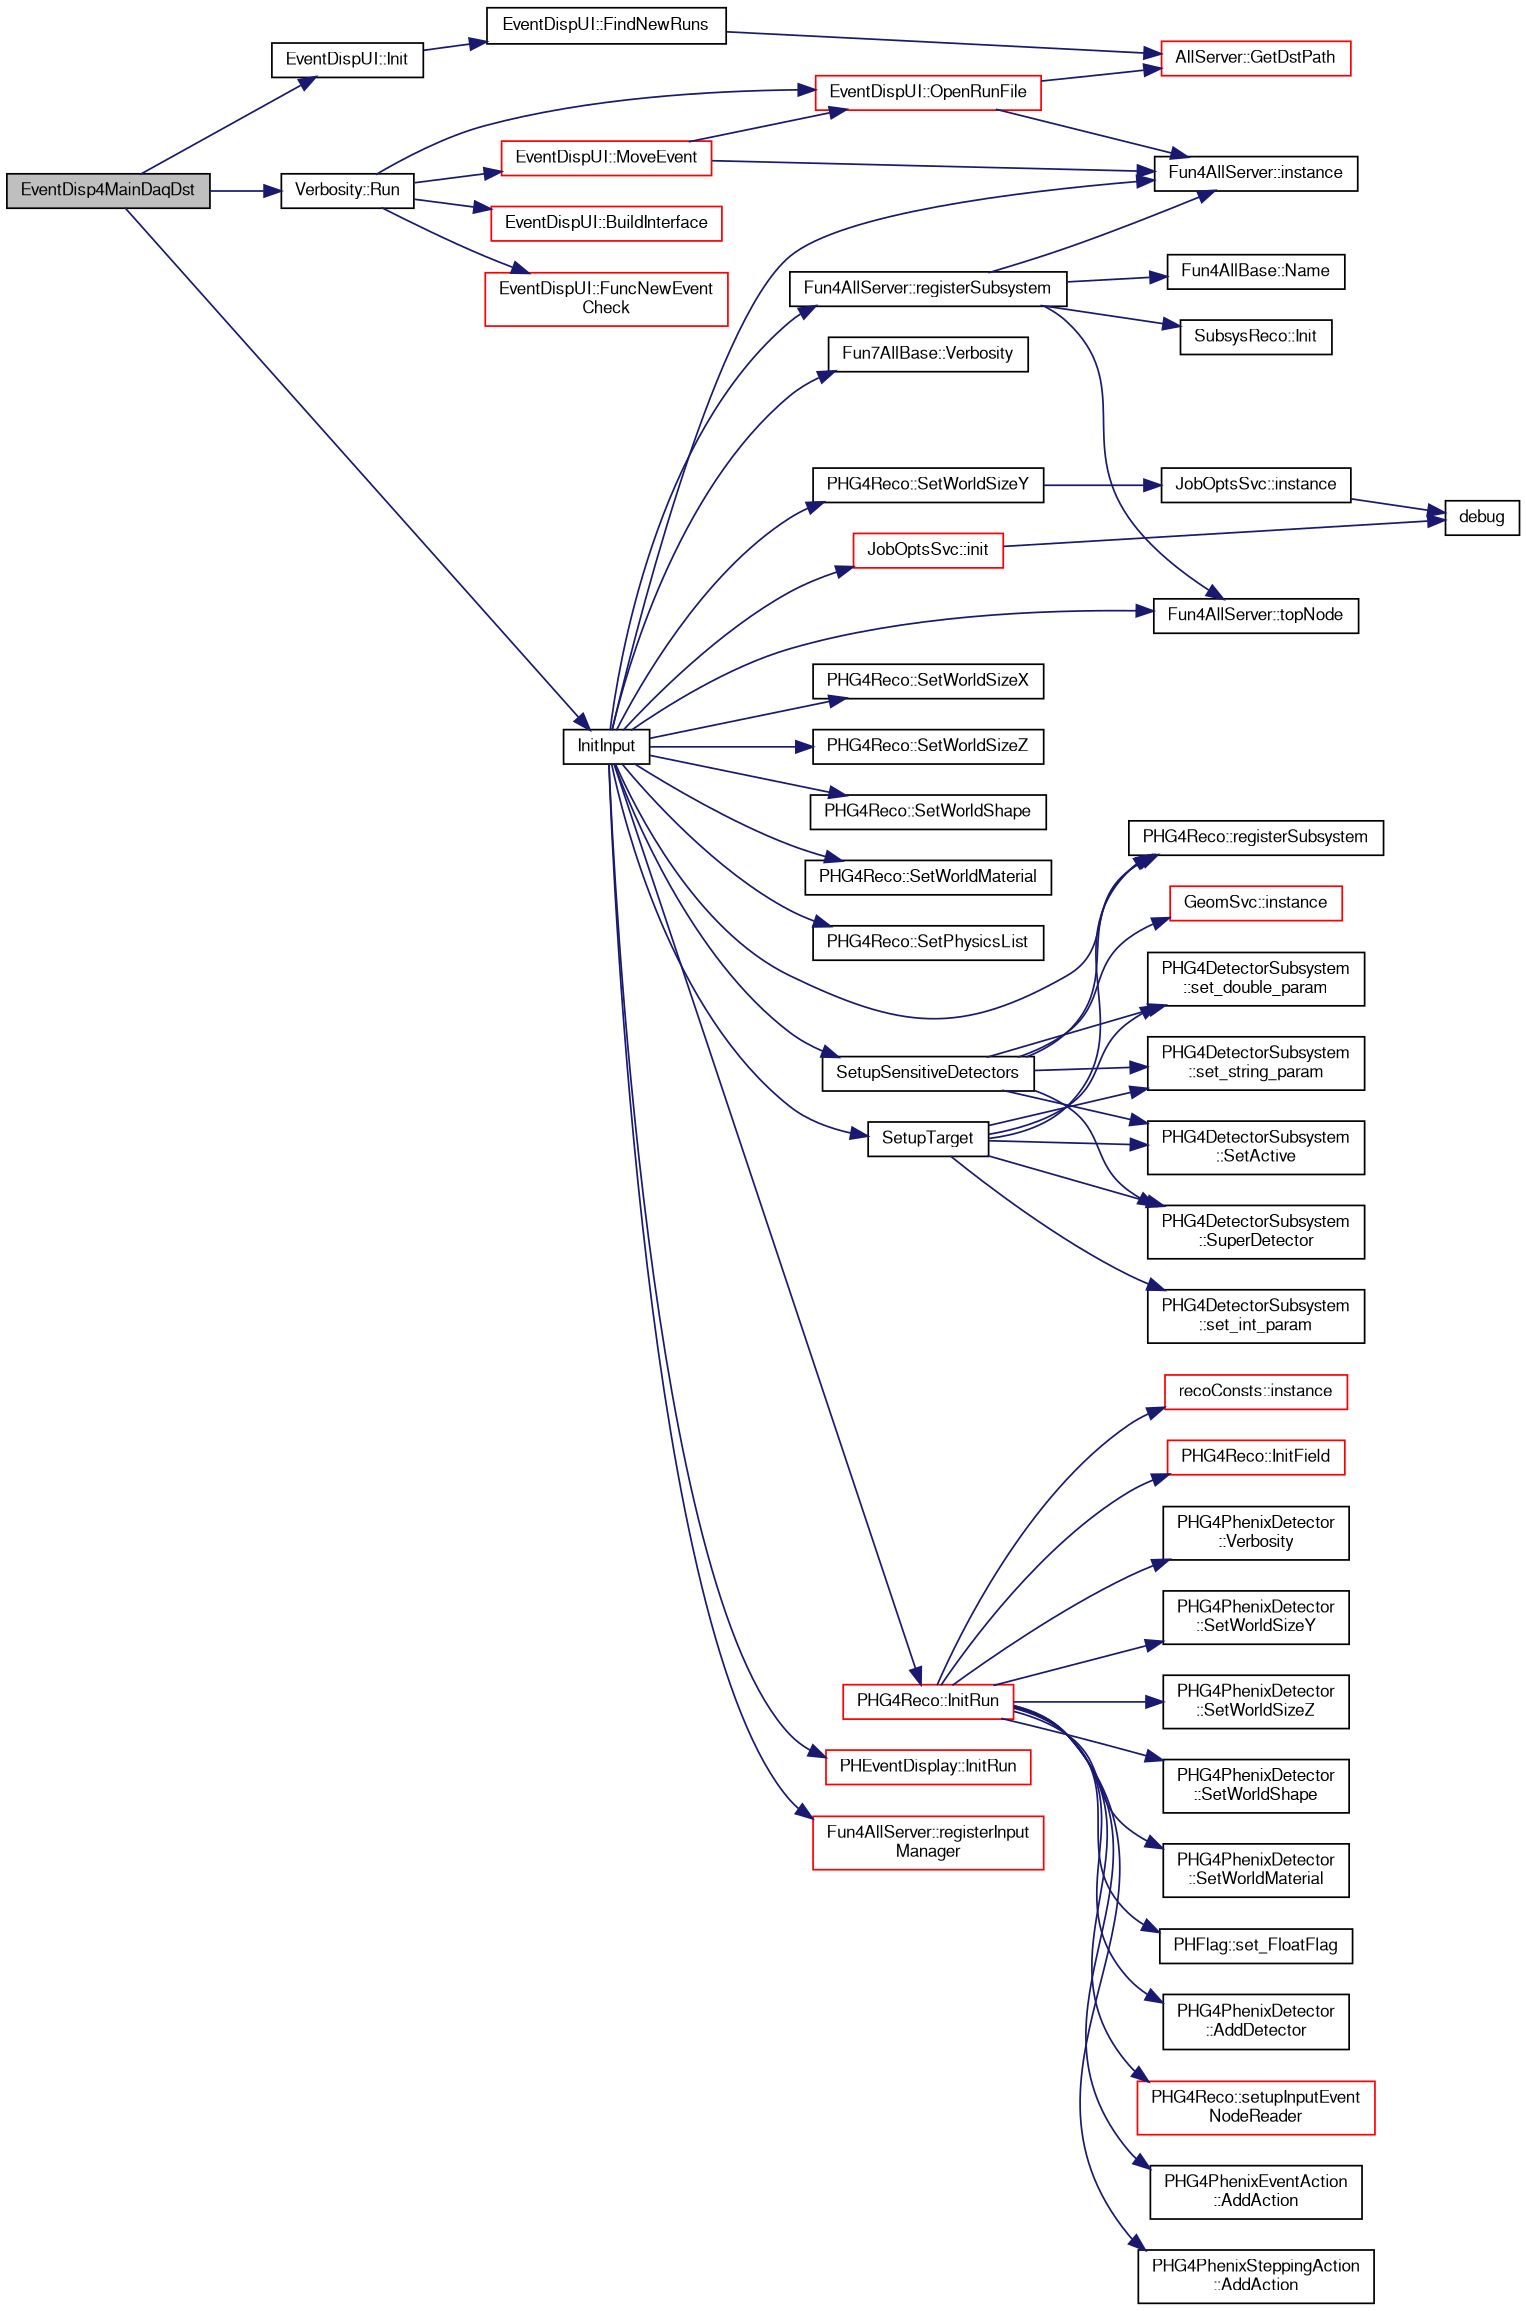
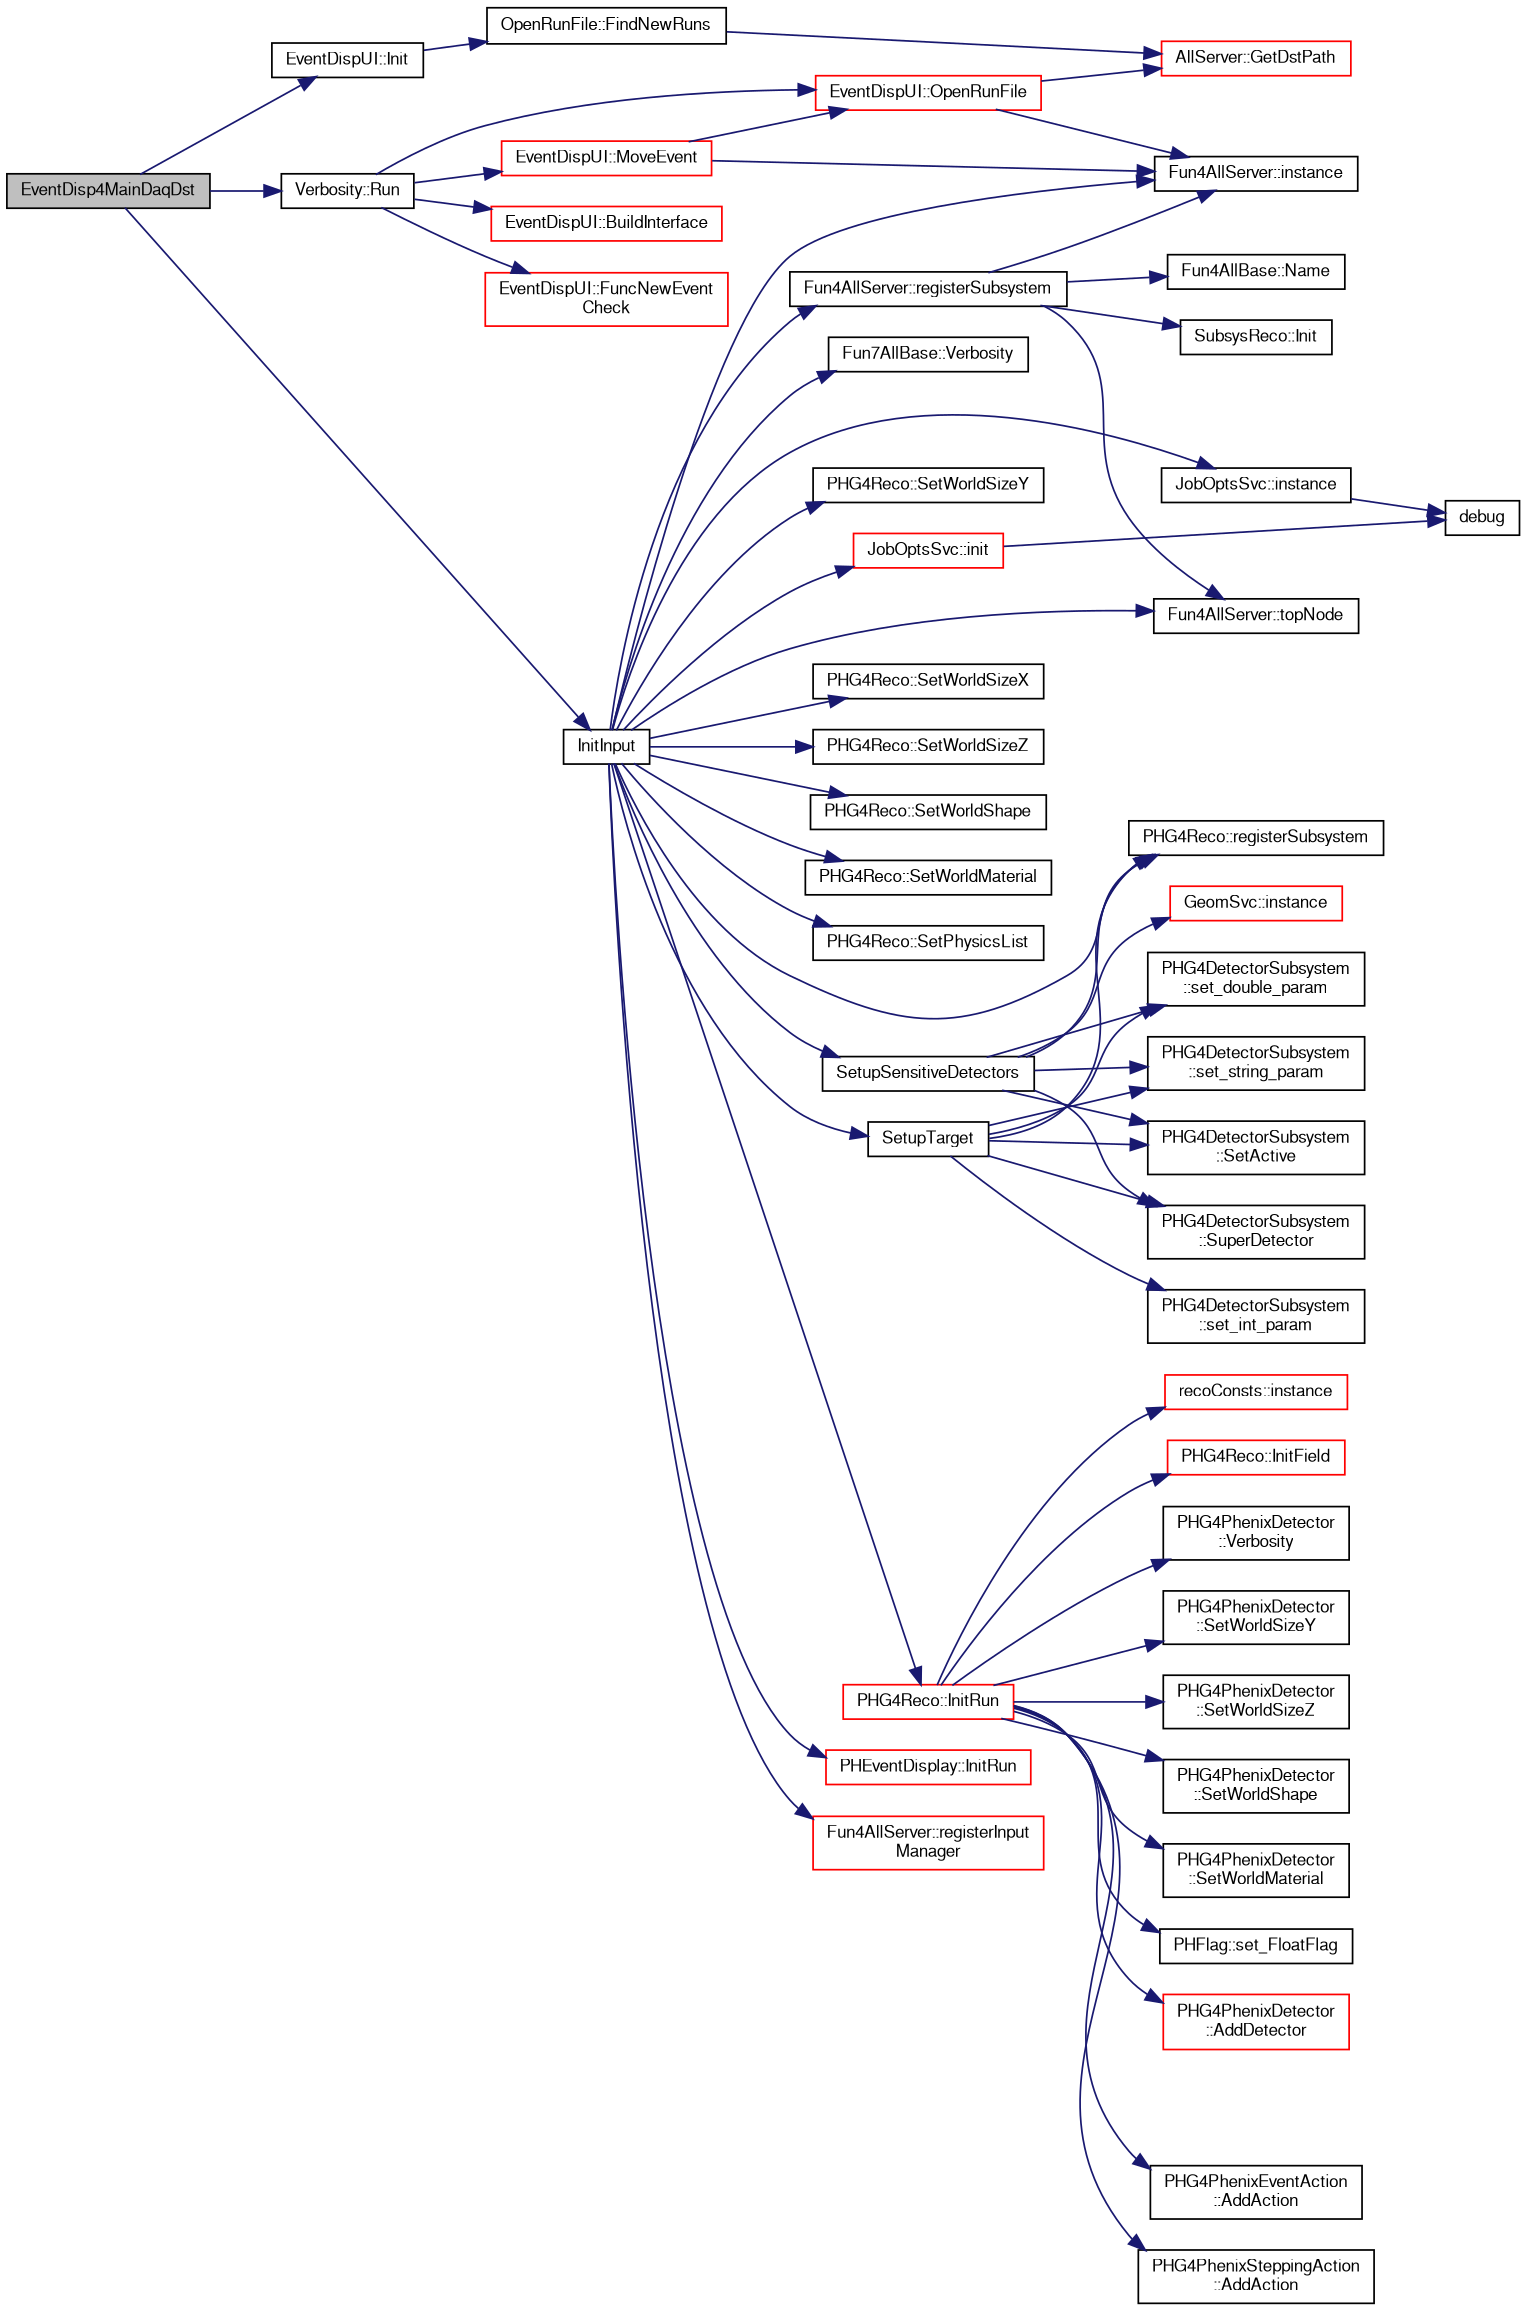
(607, 26) -> (607, 26)
(1094, 485) -> (828, 436)
(1256, 2022) -> (1256, 2022)
(1256, 2108) -> none
